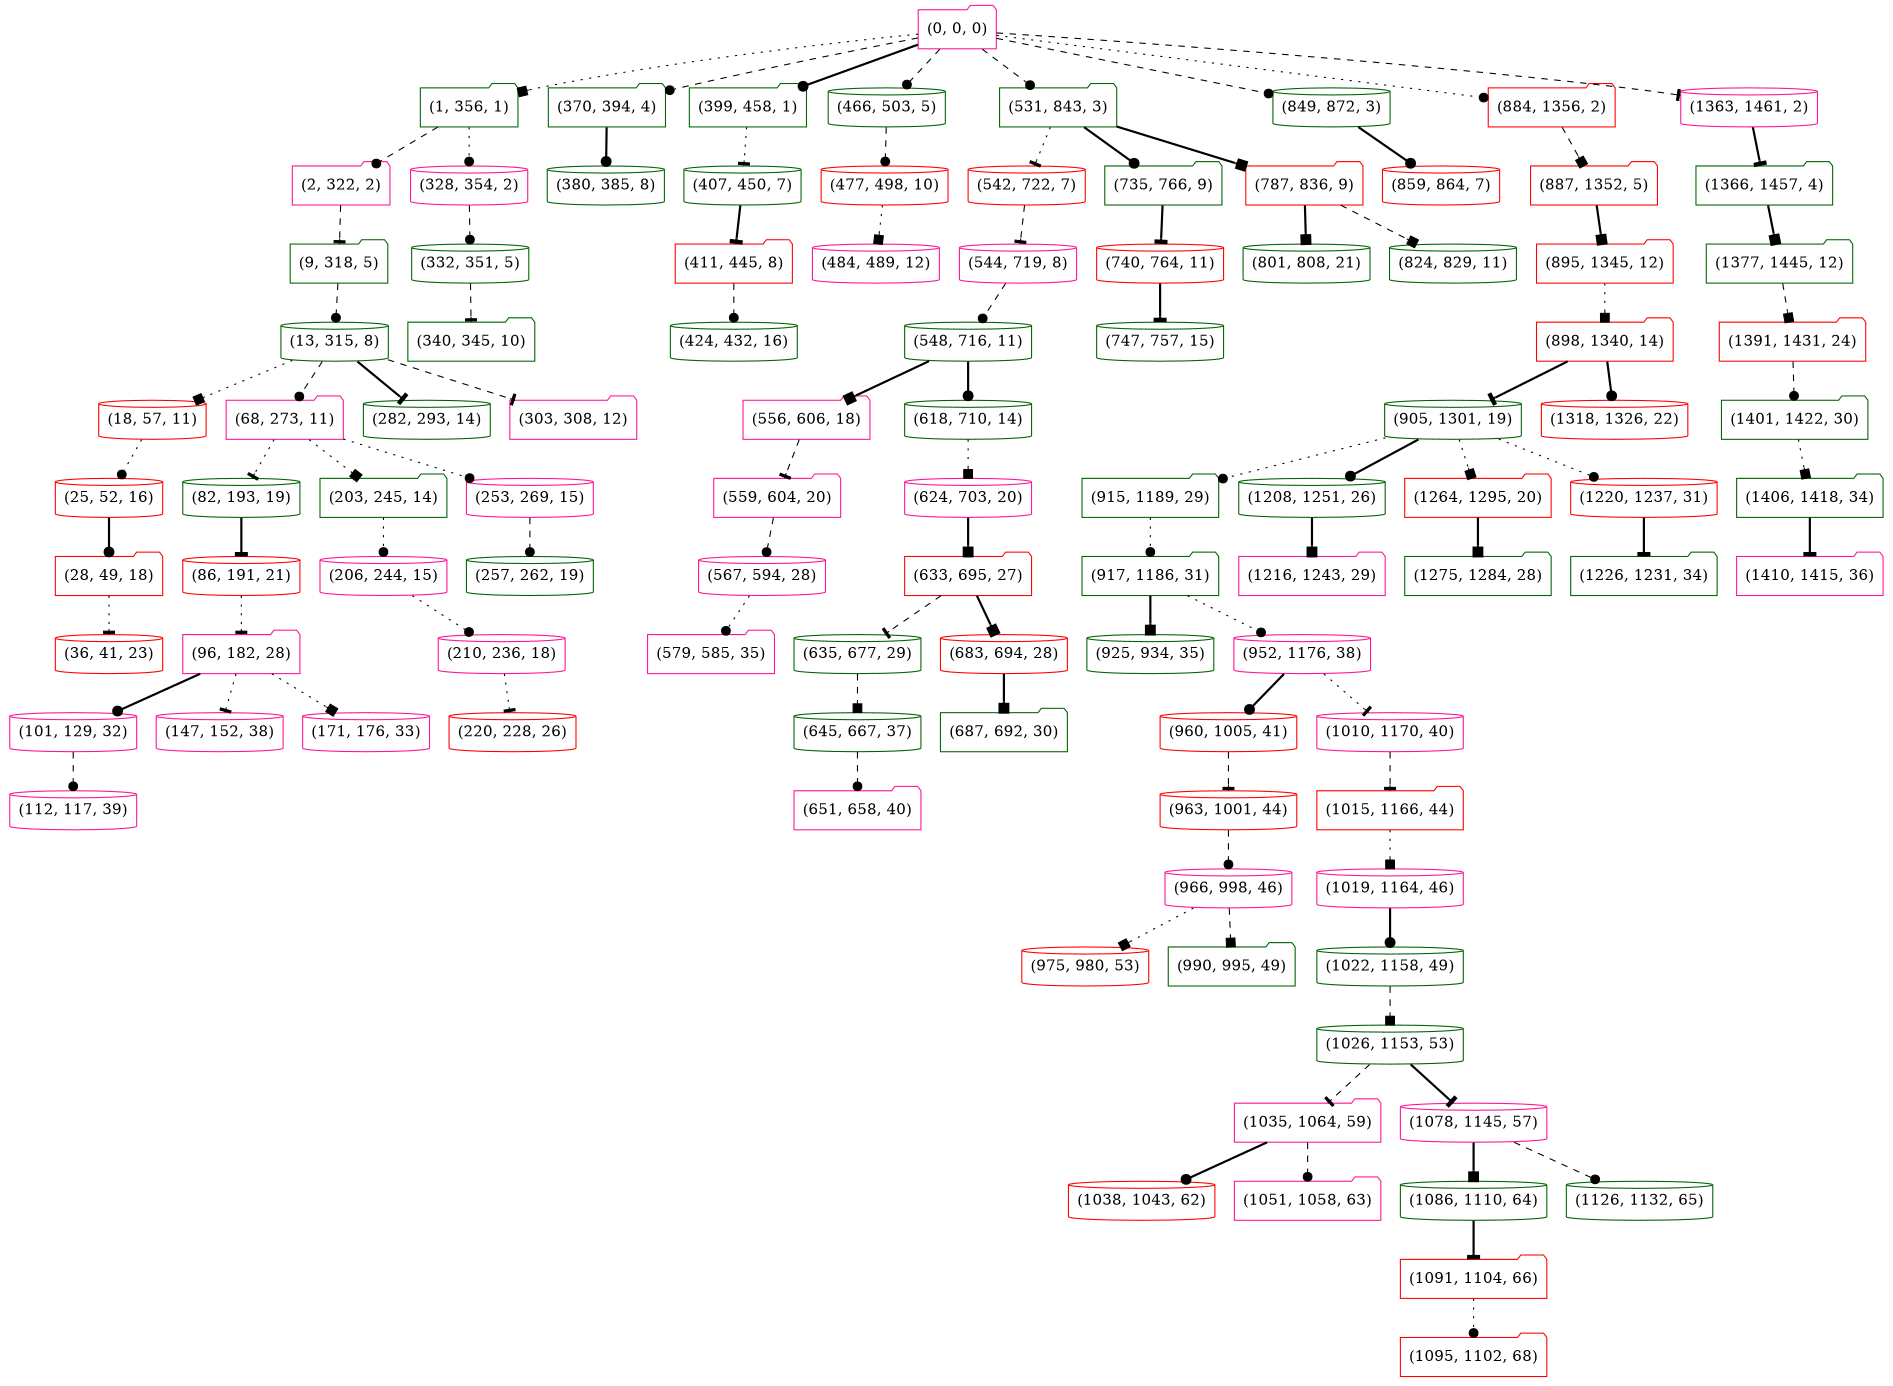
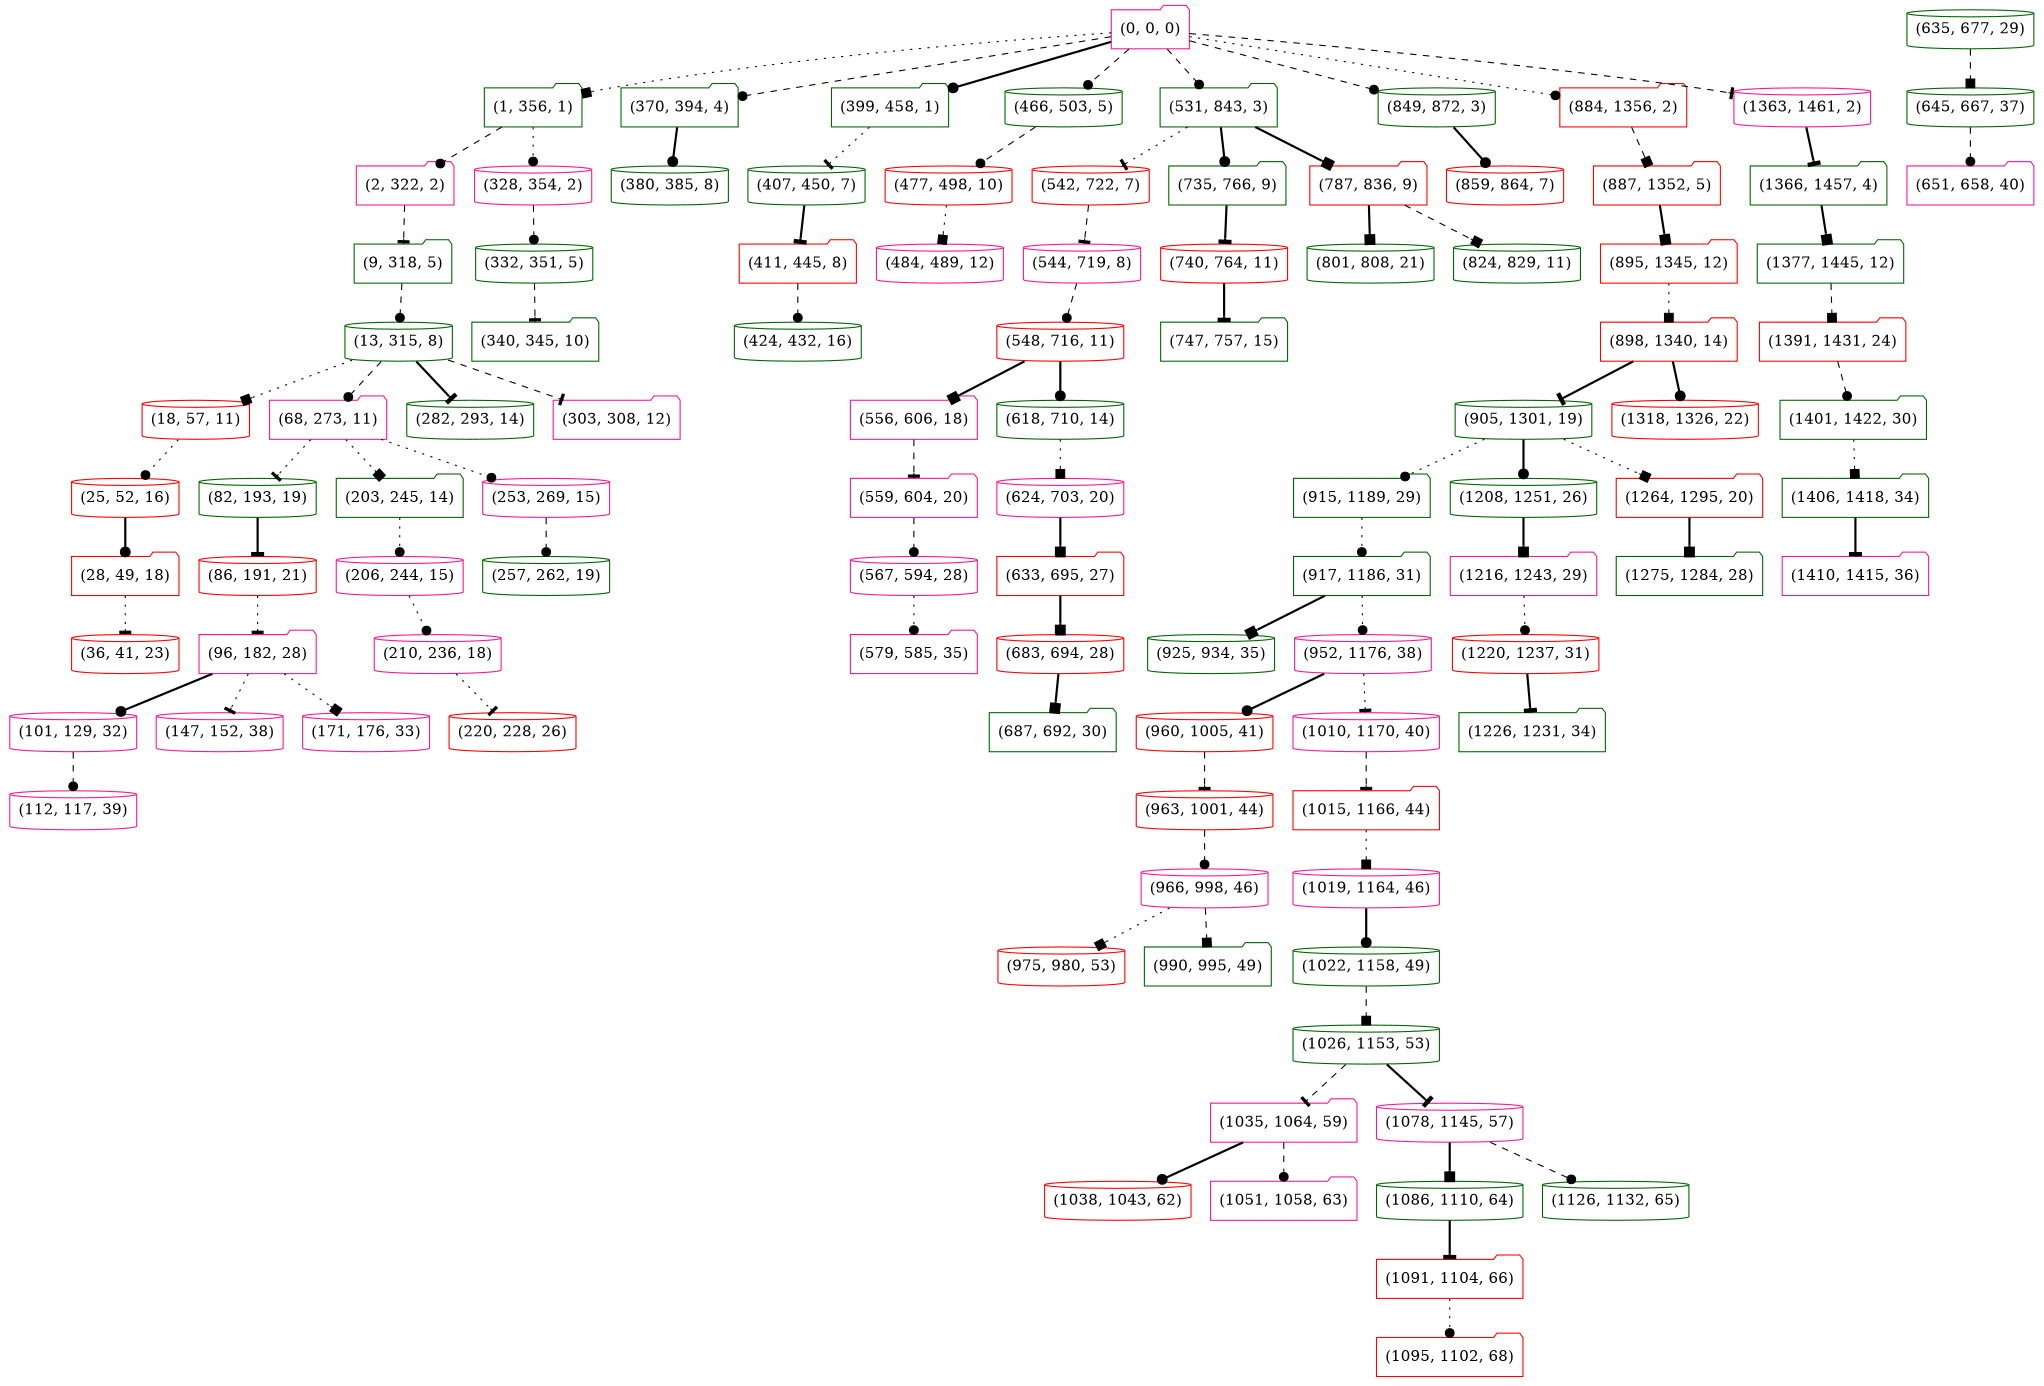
(968, 342) -> (1060, 342)
(1160, 342) -> (1224, 342)
(1544, 457) -> (1524, 611)
(915, 613) -> none
